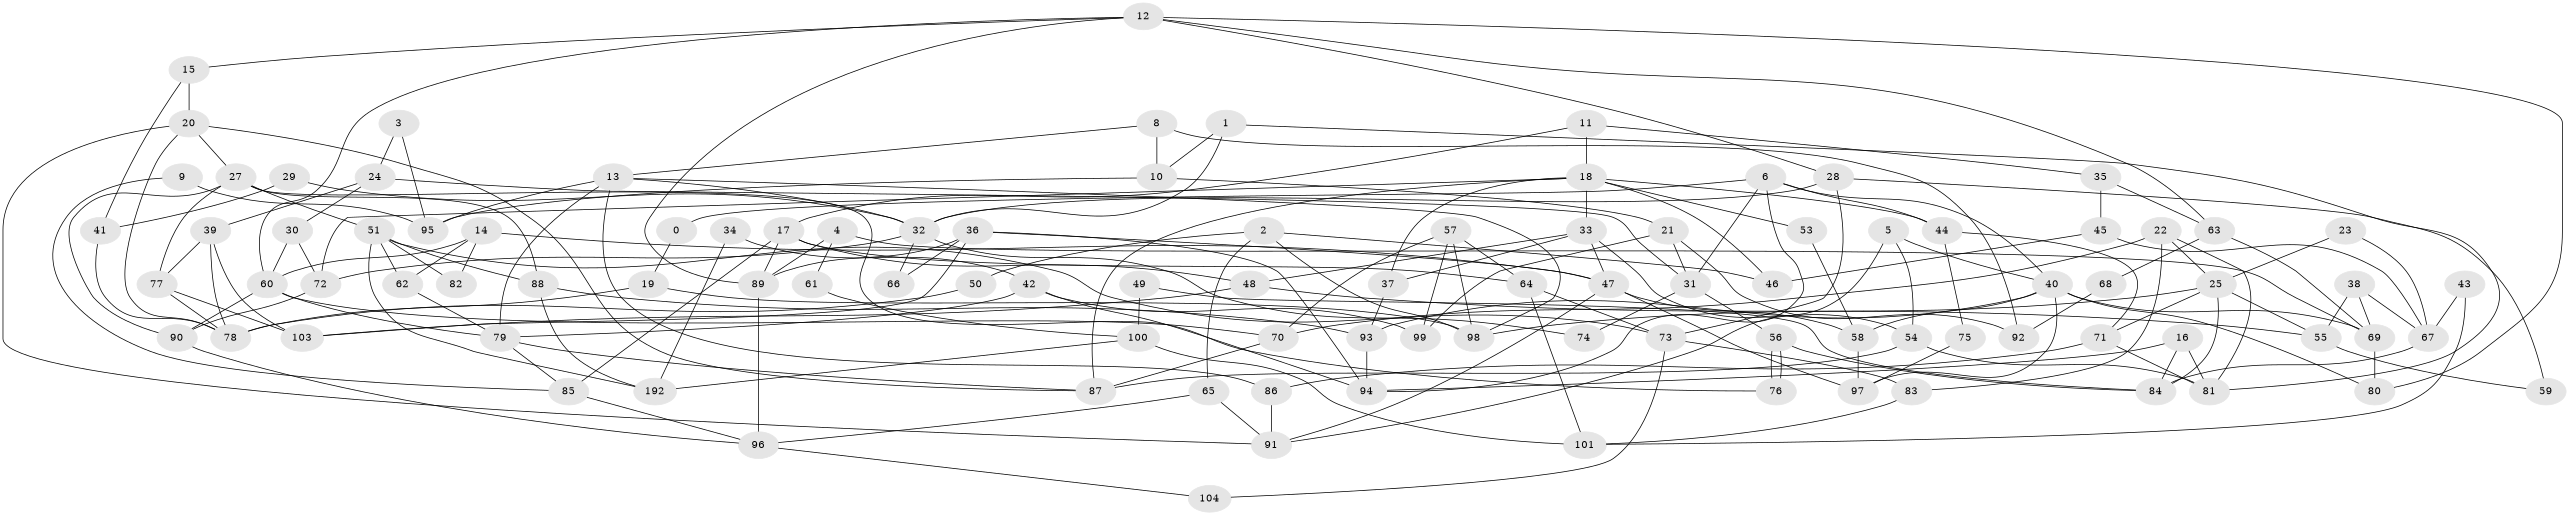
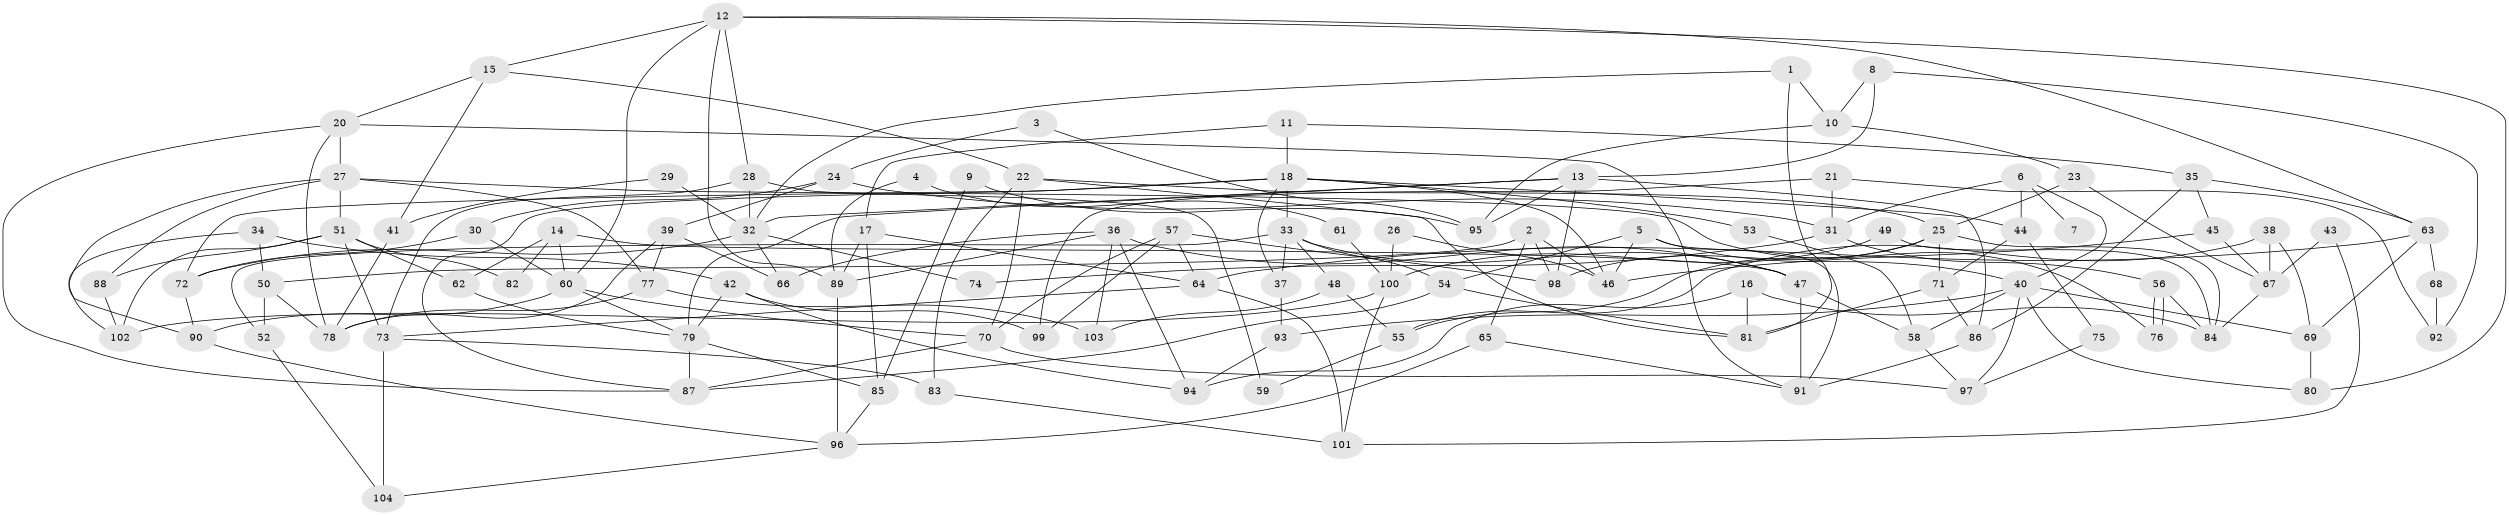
none -> (762, 107)
(1416, 192) -> (1957, 142)
(677, 231) -> (2075, 231)
none -> (1394, 231)
(1728, 251) -> none
none -> (1813, 253)
none -> (261, 256)
none -> (1624, 257)
(938, 265) -> none
none -> (2082, 273)
(648, 284) -> none
(239, 296) -> (730, 259)
(953, 308) -> none
(1648, 322) -> none
none -> (264, 338)
(1731, 343) -> (1473, 376)
(655, 392) -> (121, 338)
